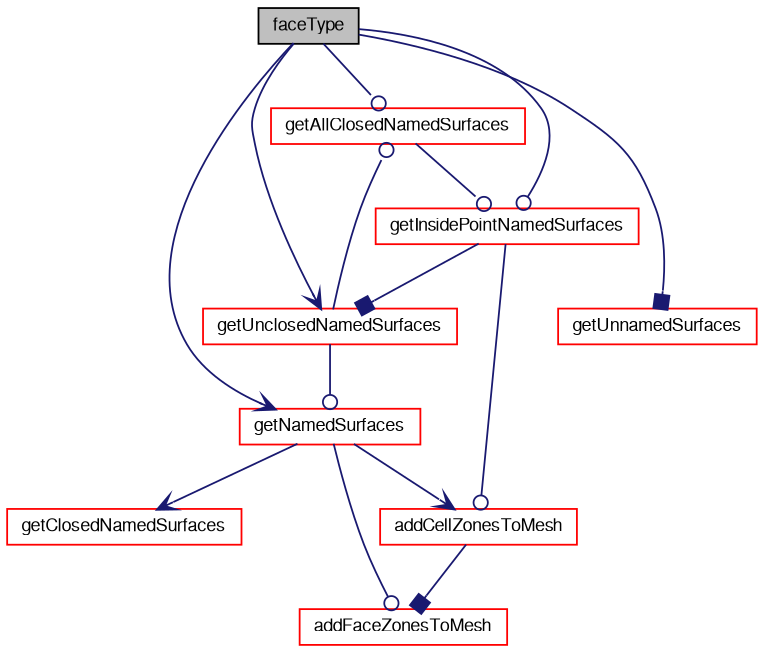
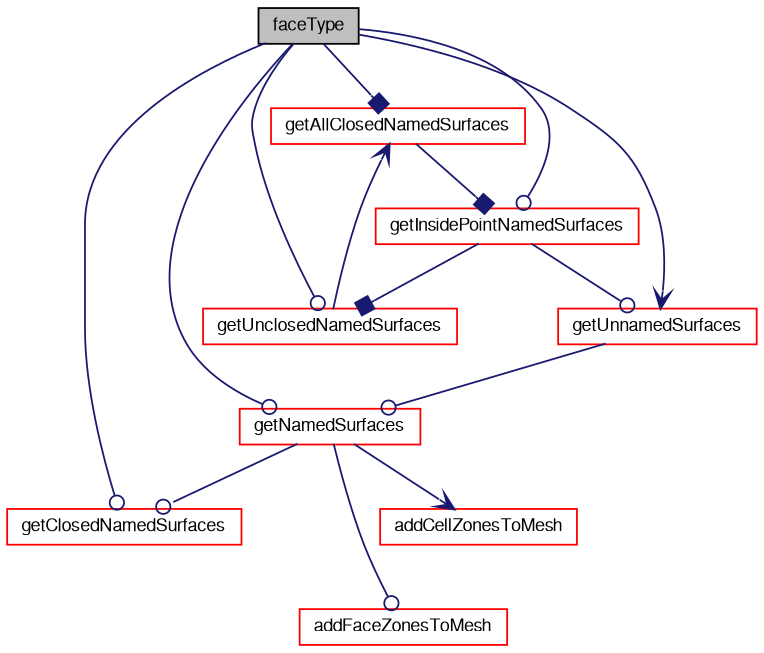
(347, 69) -> (347, 69)
(567, 107) -> (567, 107)
(261, 169) -> (261, 169)
(446, 170) -> (446, 170)
none -> (85, 226)
(178, 227) -> (178, 227)
(352, 233) -> (352, 233)
(330, 369) -> (501, 374)
(494, 370) -> (576, 272)
(235, 473) -> (235, 473)
(446, 570) -> none
